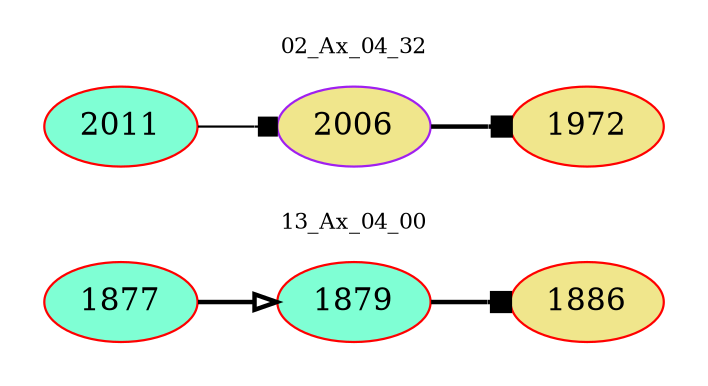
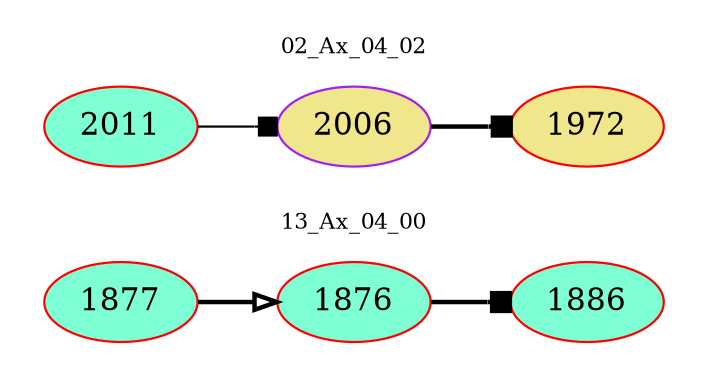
(354, 48) -> (354, 48)
(354, 302) -> (354, 302)
(587, 302) -> (587, 302)
